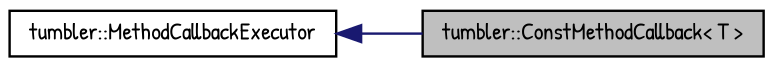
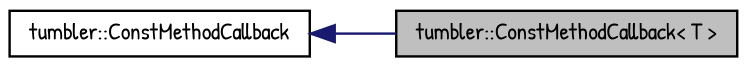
(173, 34) -> (160, 34)
